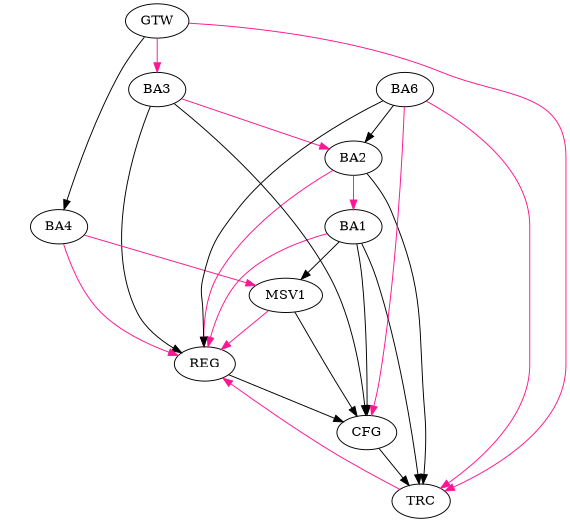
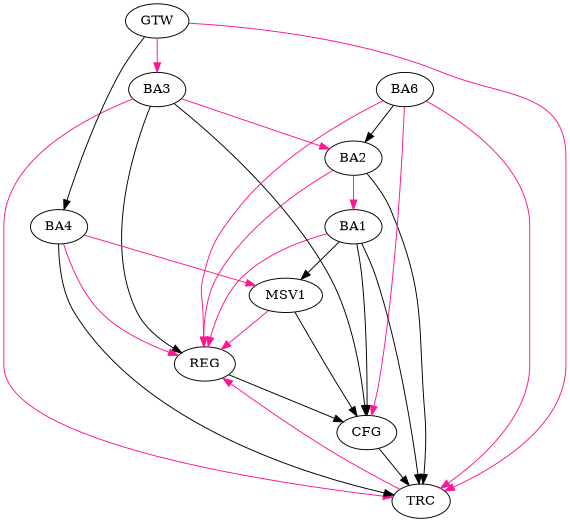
(253, 192) -> (253, 192)
none -> (26, 400)
none -> (181, 413)
